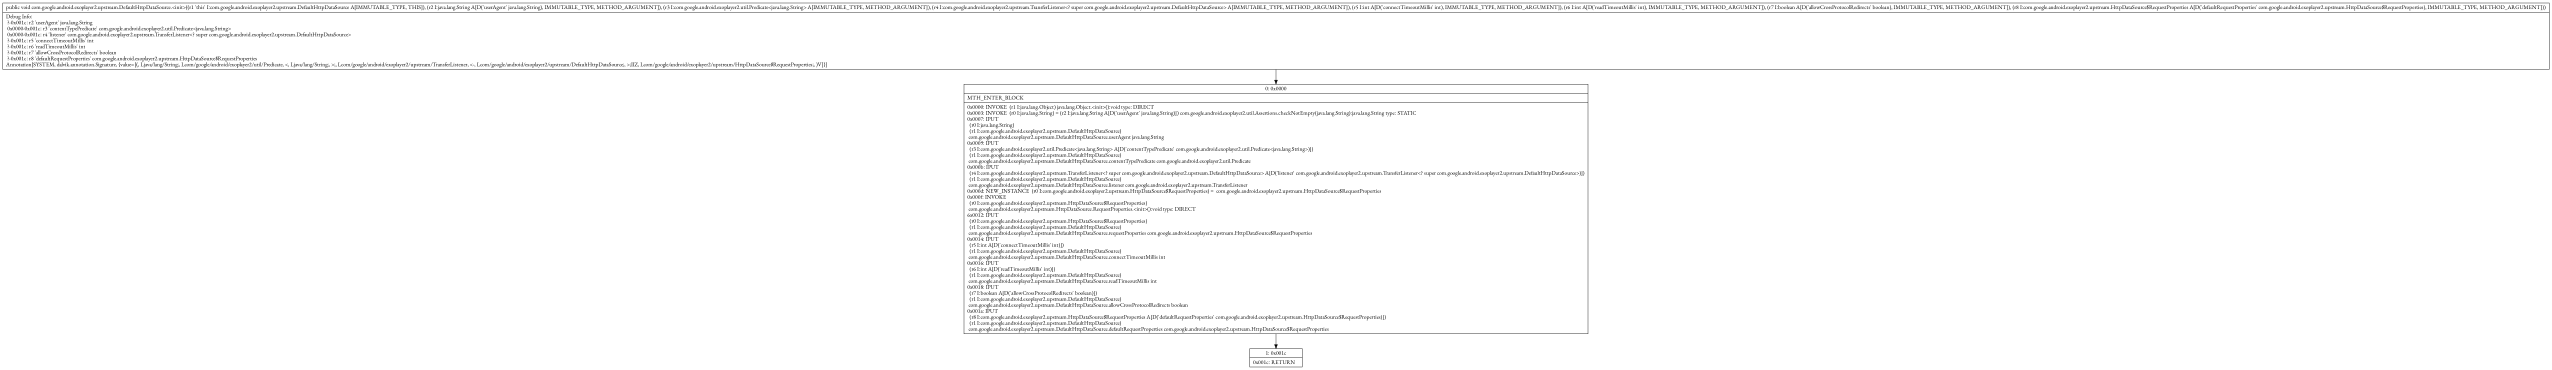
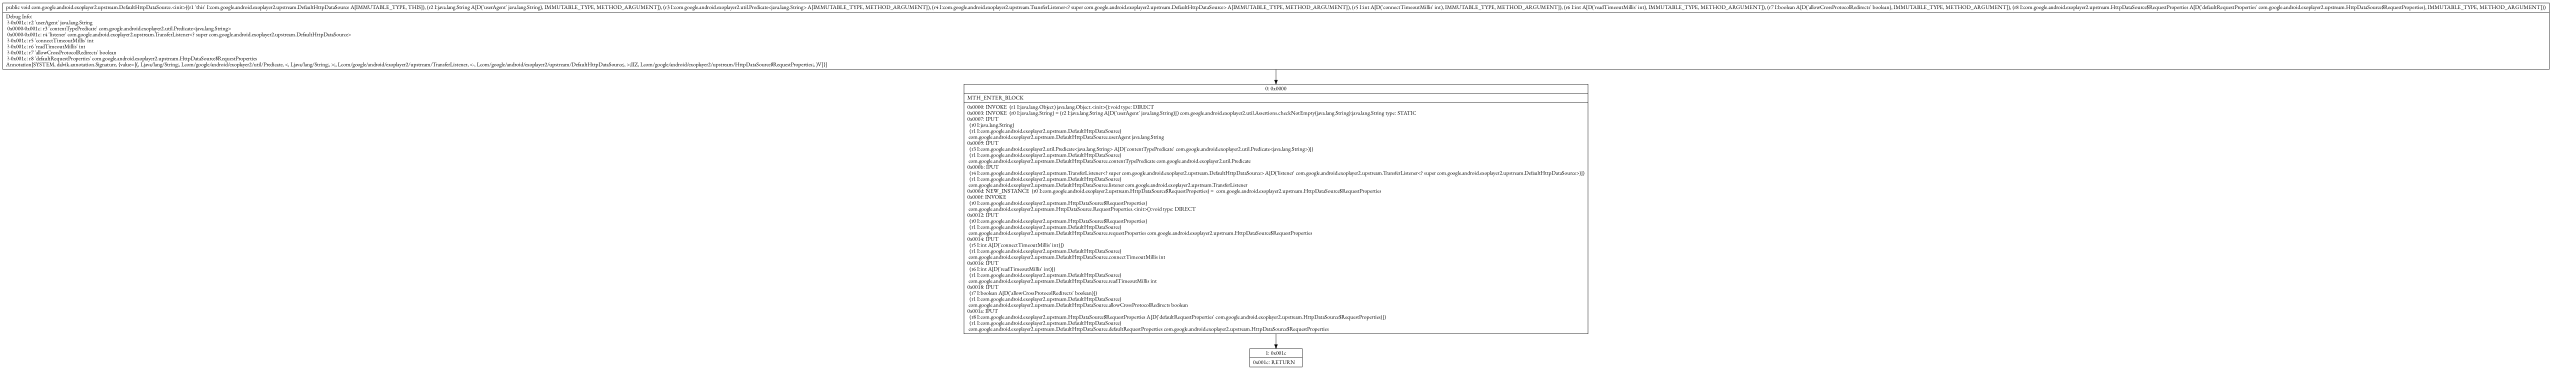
(984, 215) -> (984, 215)
